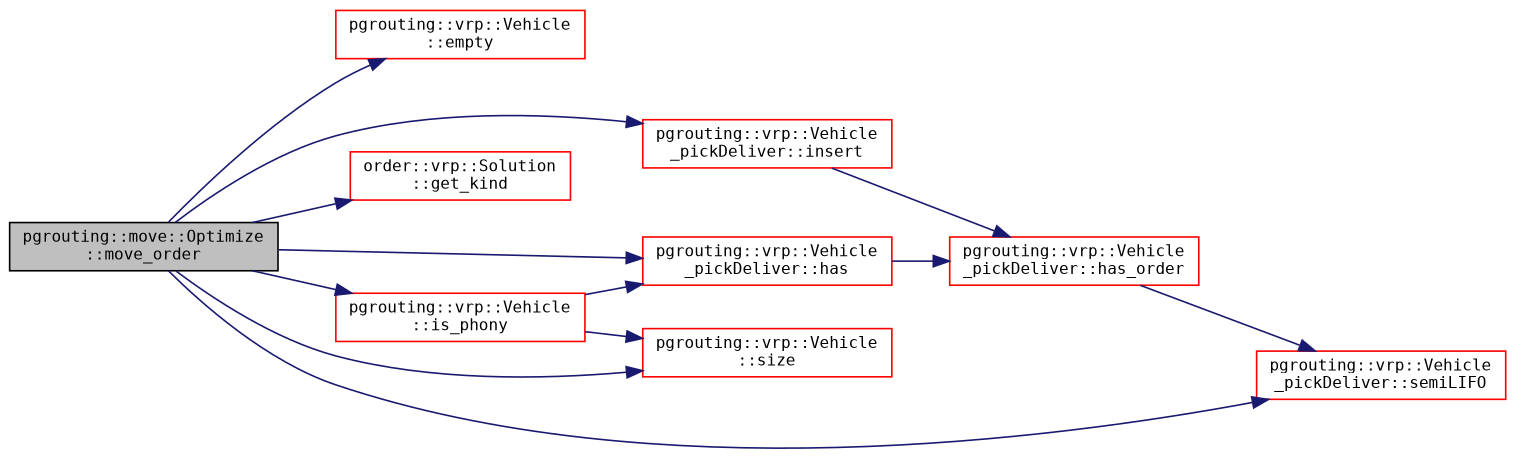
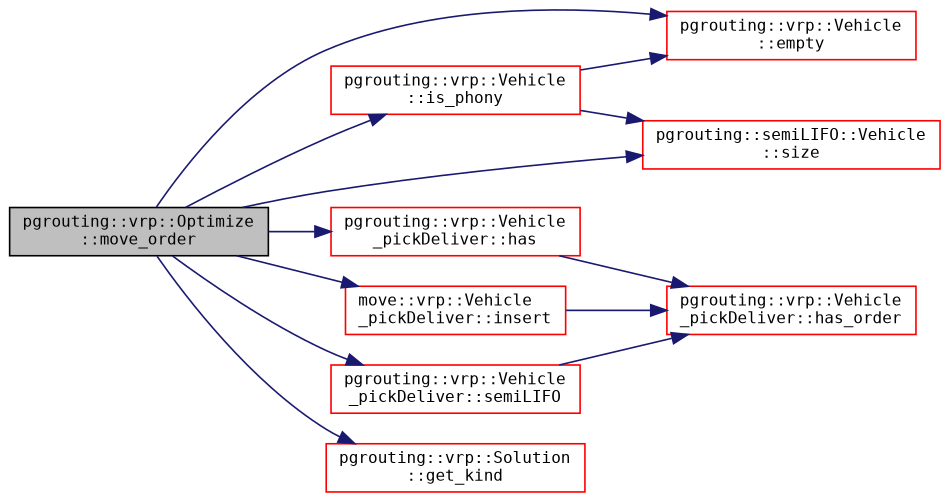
(767, 144) -> (456, 310)
(460, 176) -> (456, 468)
(144, 247) -> (139, 232)
(606, 291) -> (616, 64)
(1220, 315) -> (616, 352)
(767, 353) -> (791, 145)
